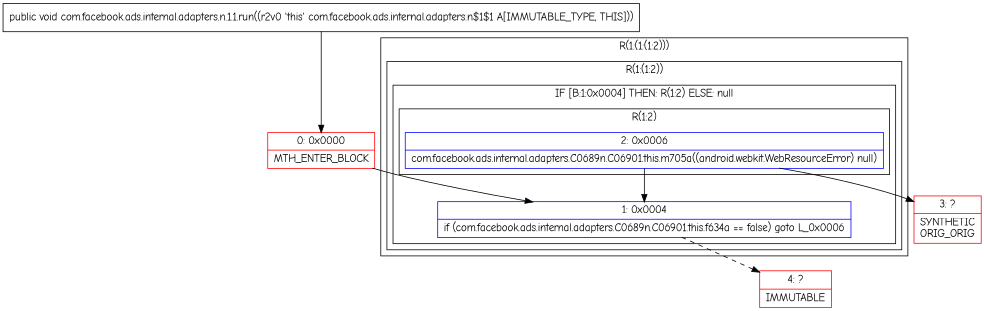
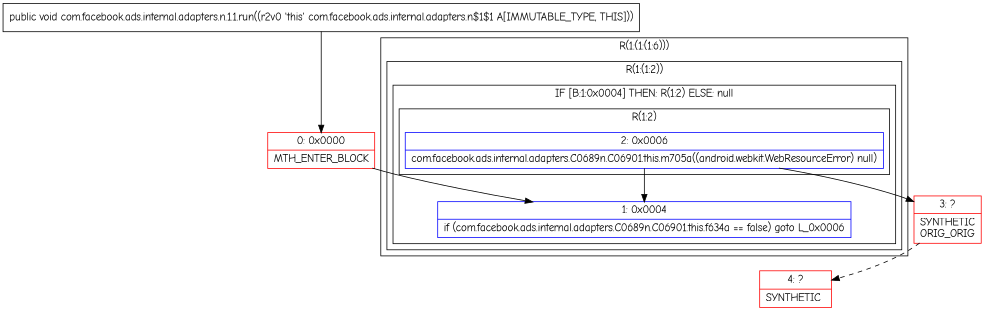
(644, 47) -> (644, 47)
(735, 261) -> (881, 264)
(796, 298) -> (793, 298)
